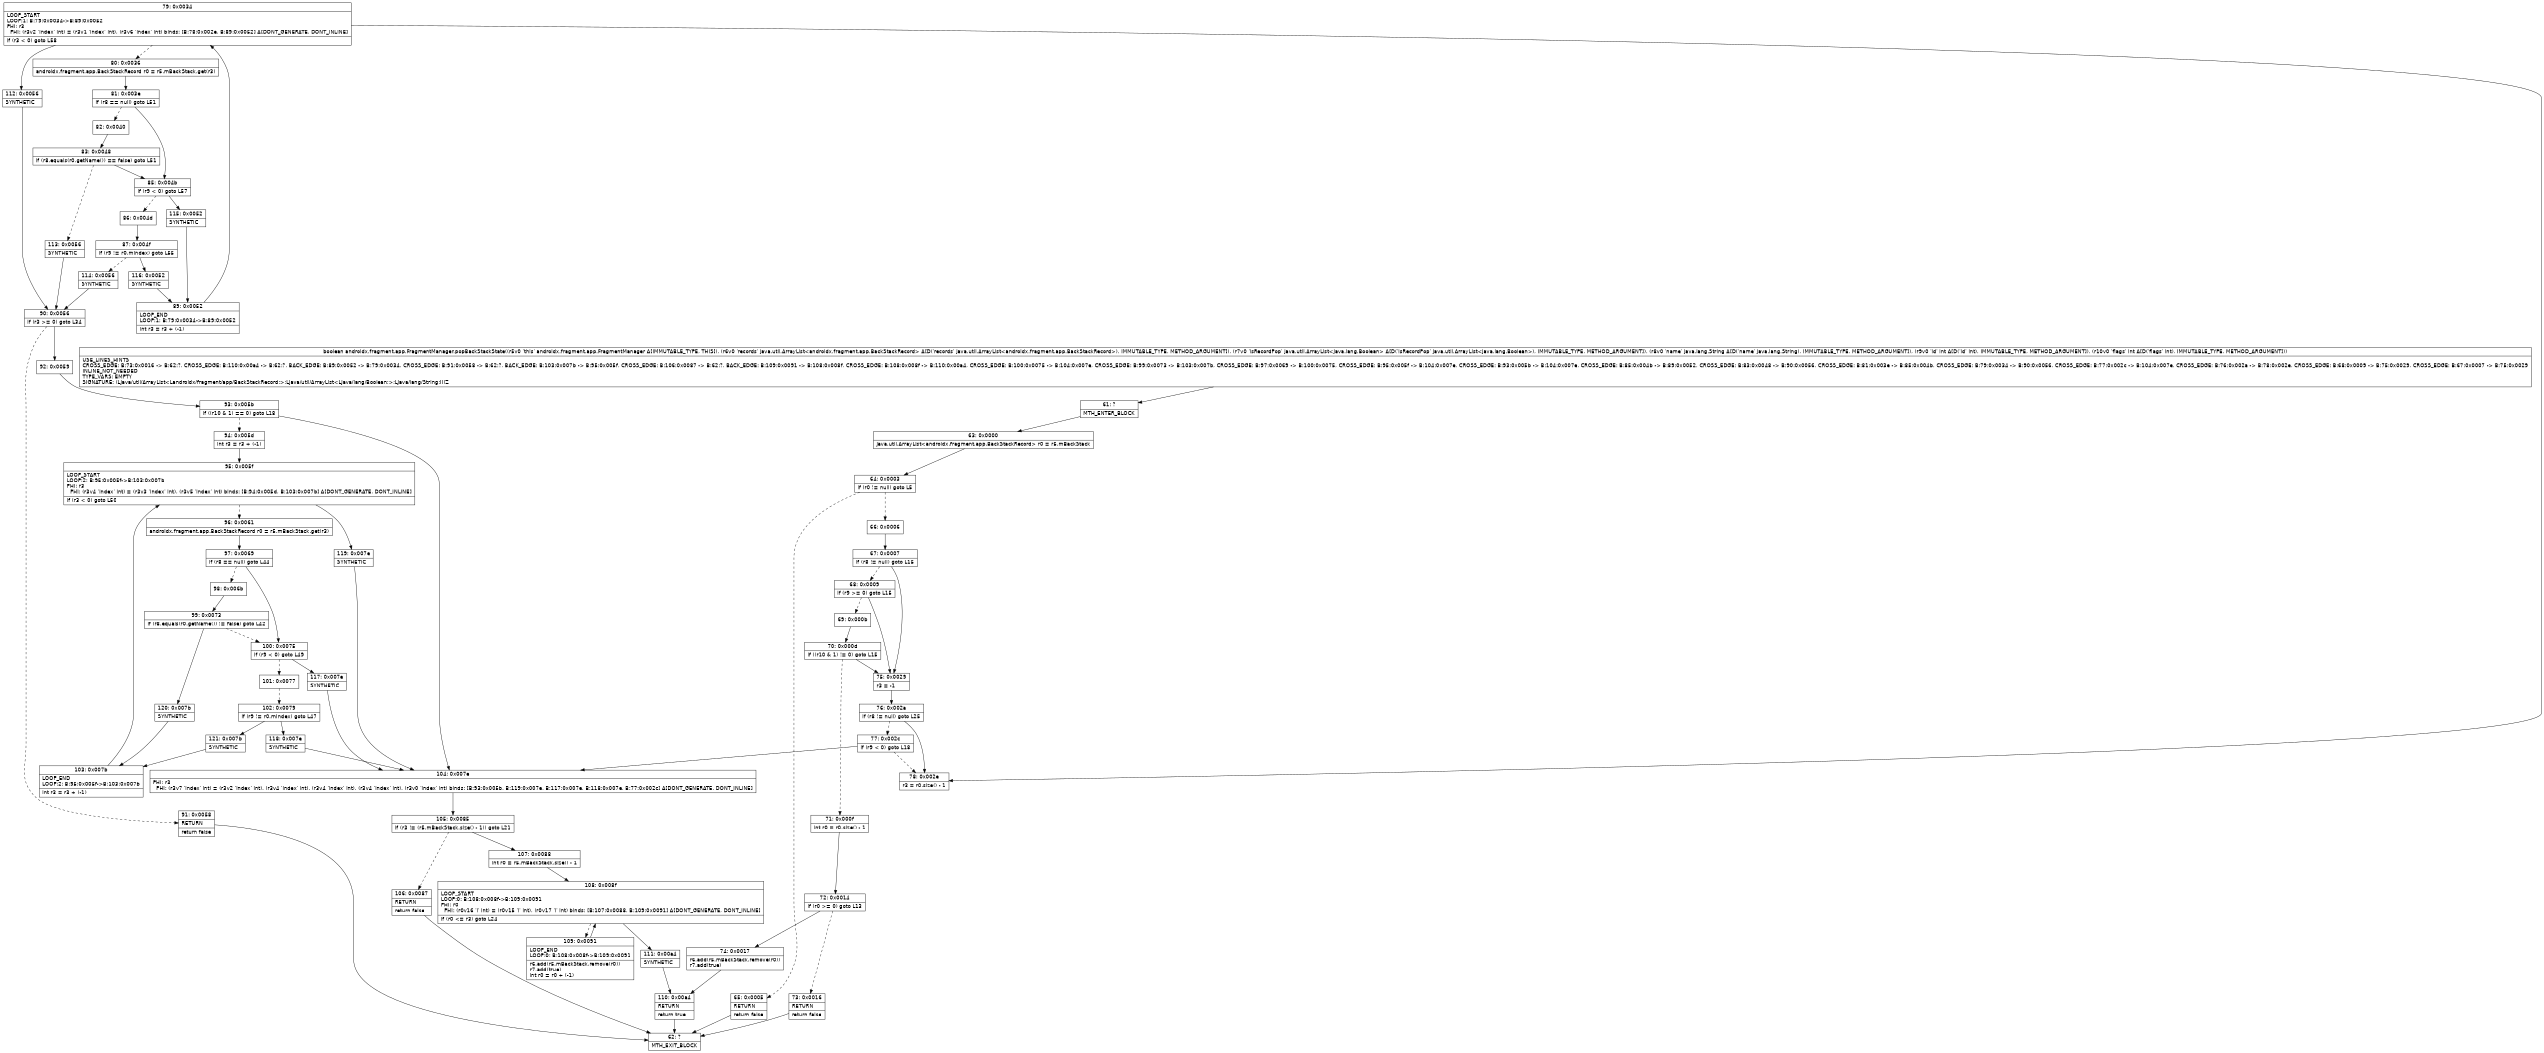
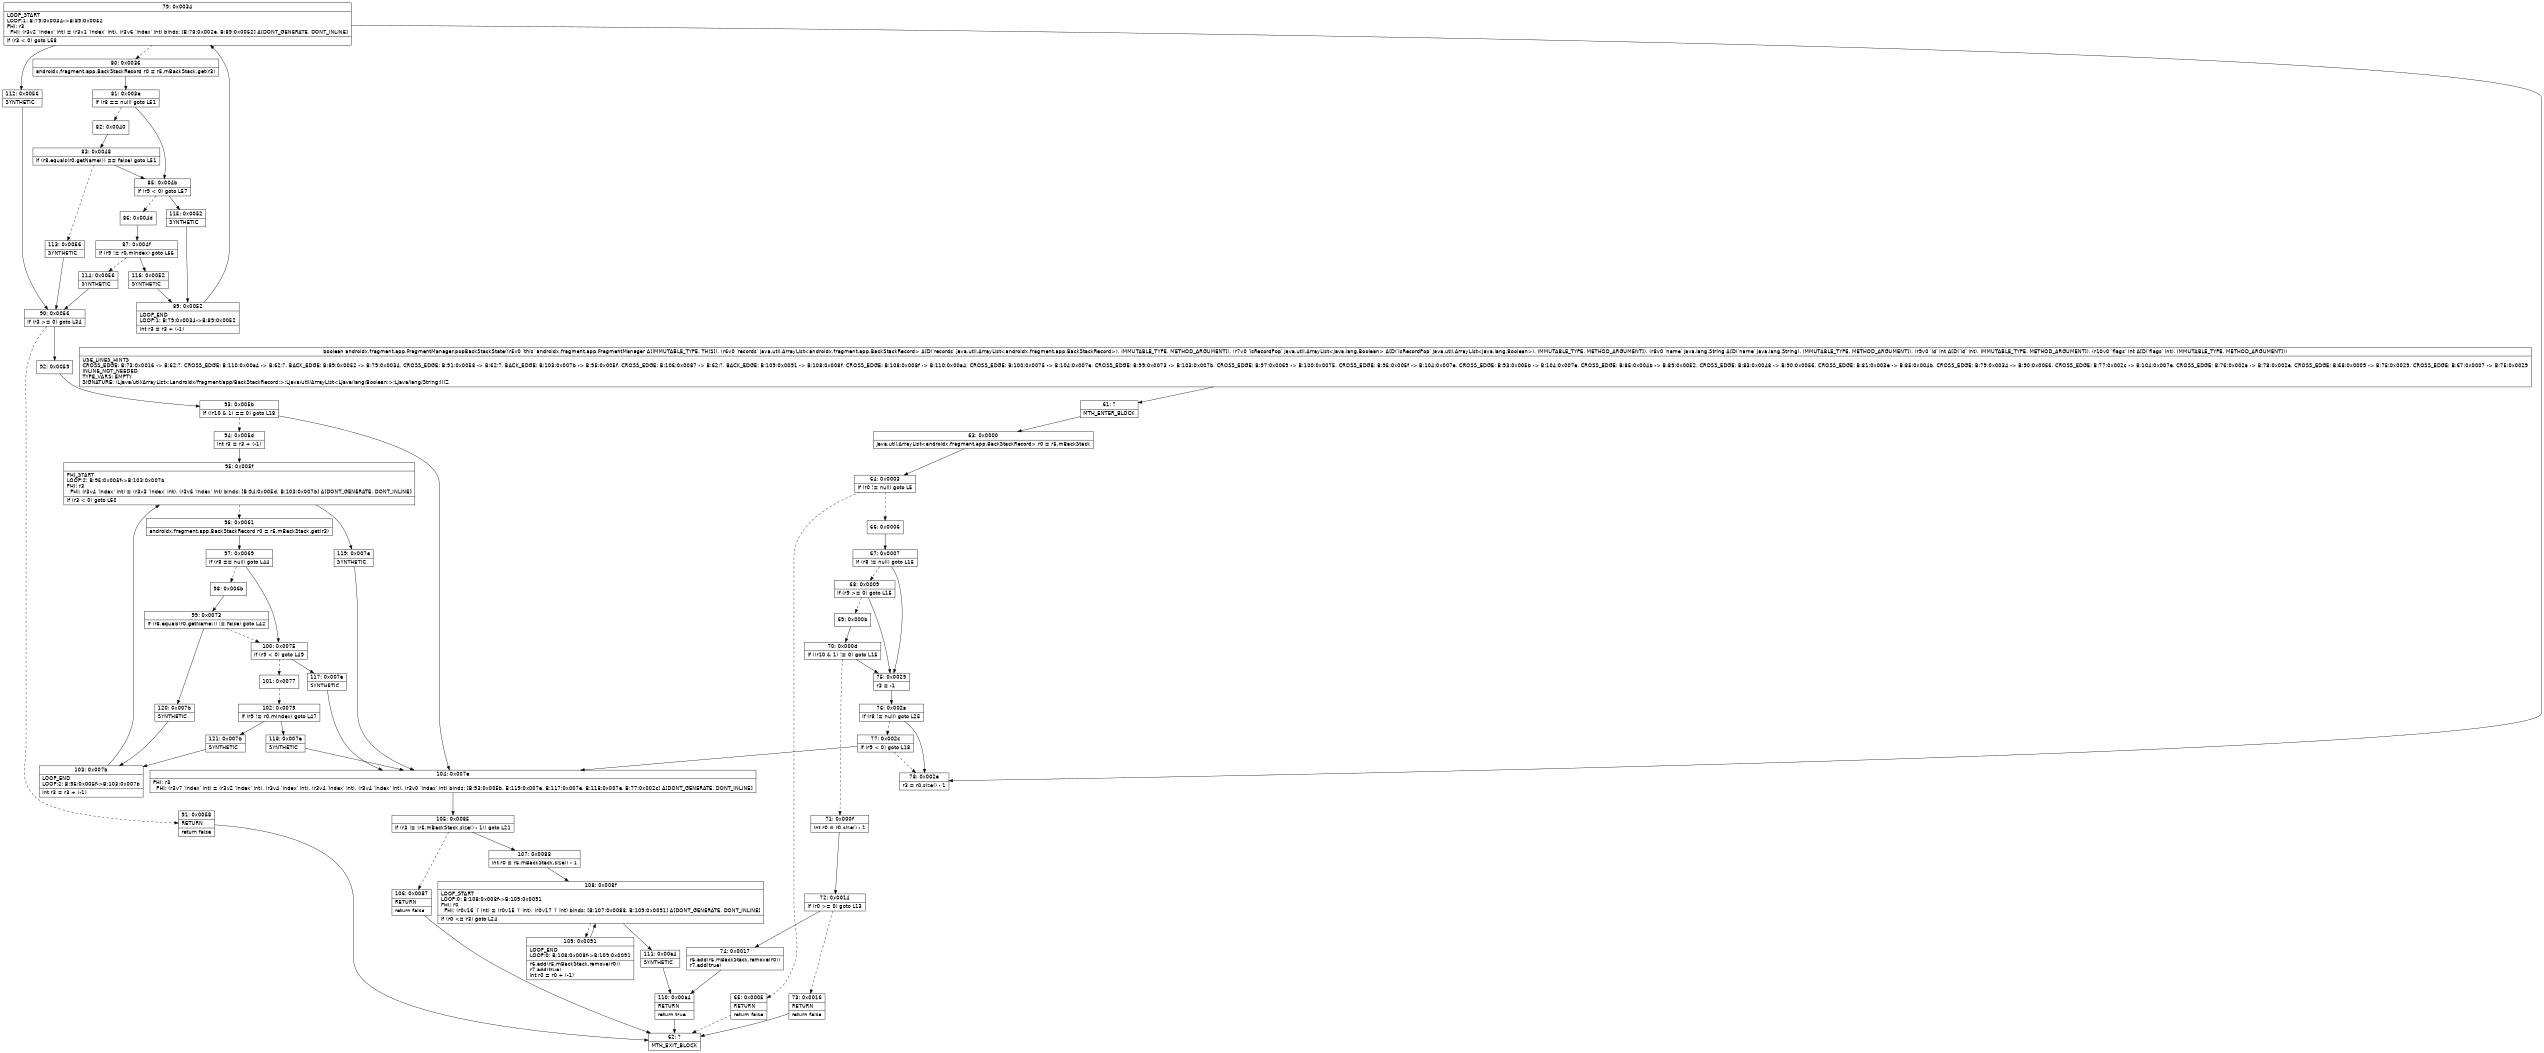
(83, 475) -> (81, 475)
(713, 1023) -> (713, 1023)
